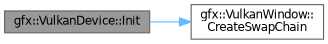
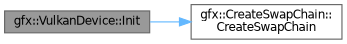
(257, 22) -> (267, 22)
